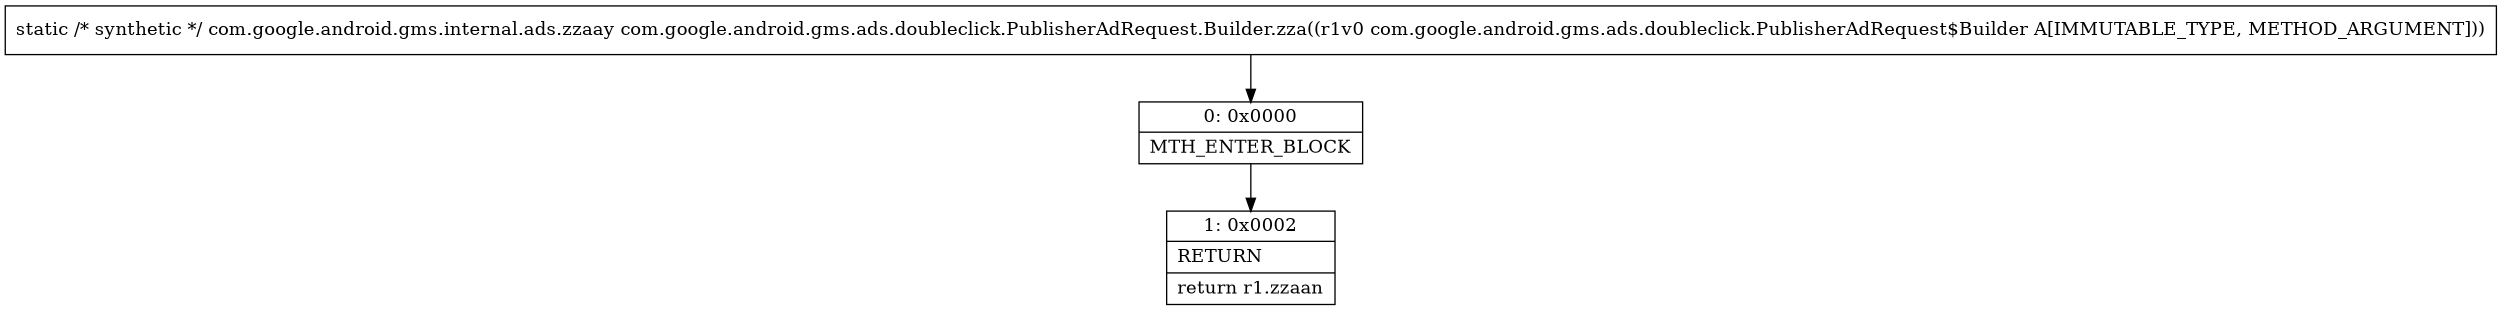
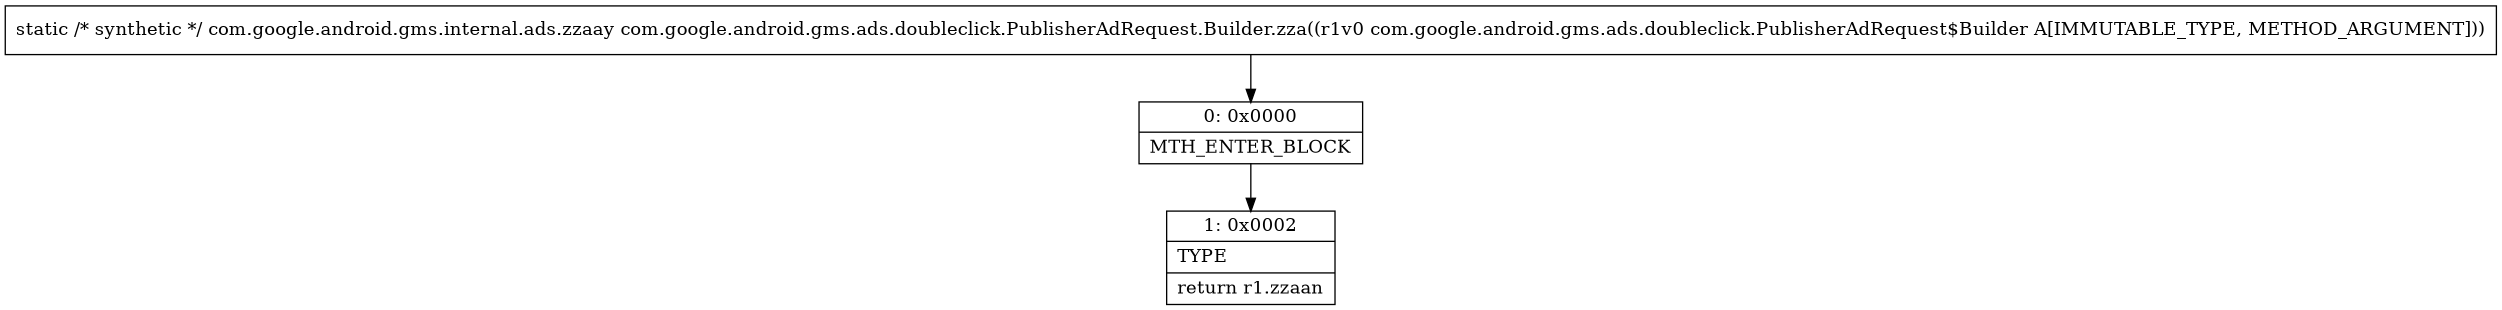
(1220, 256) -> (1203, 256)
